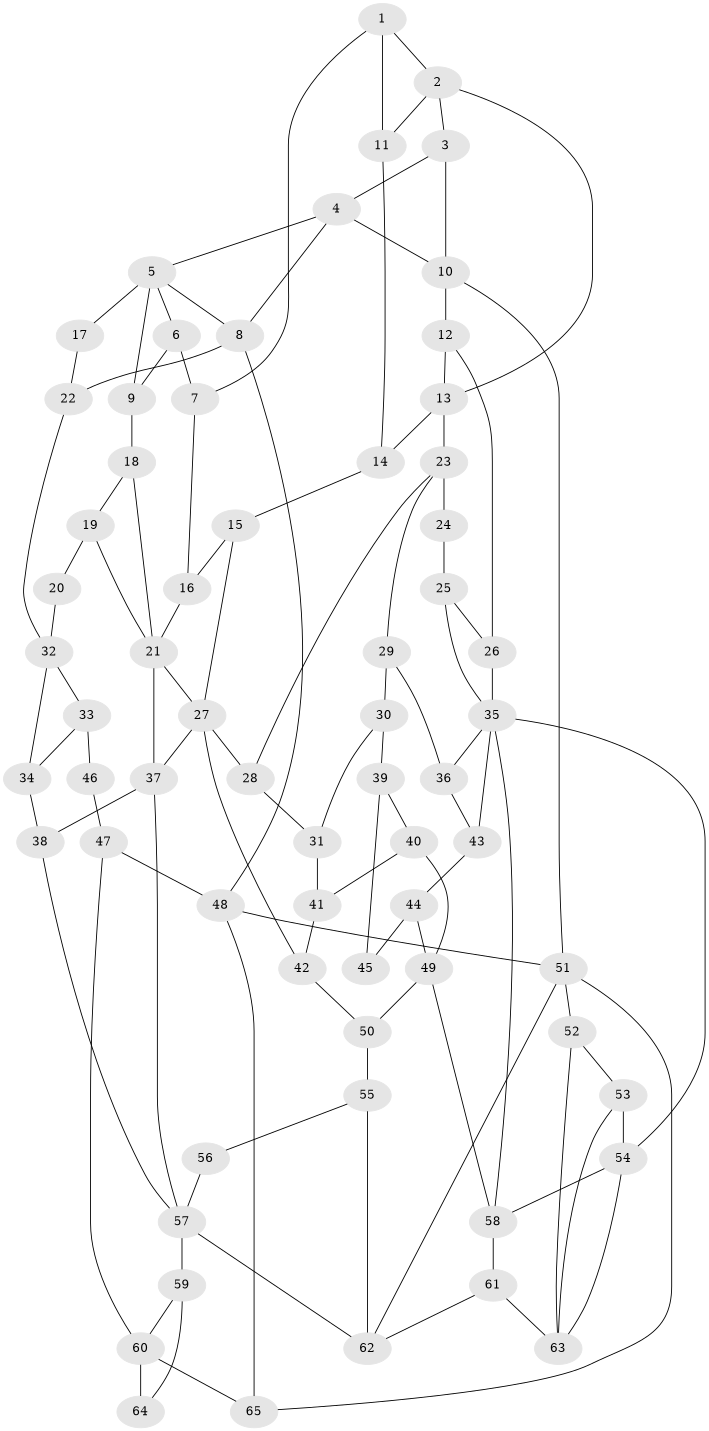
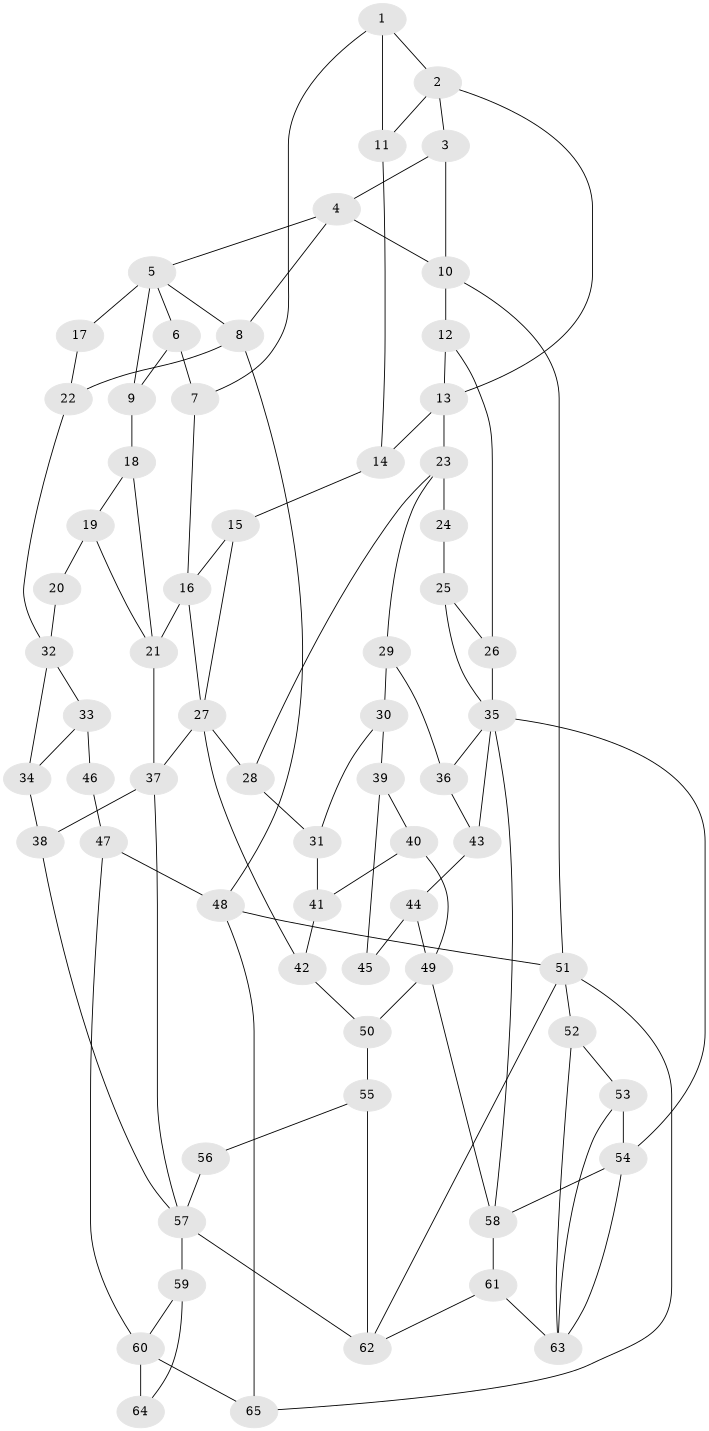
(178, 684) -> (195, 652)
